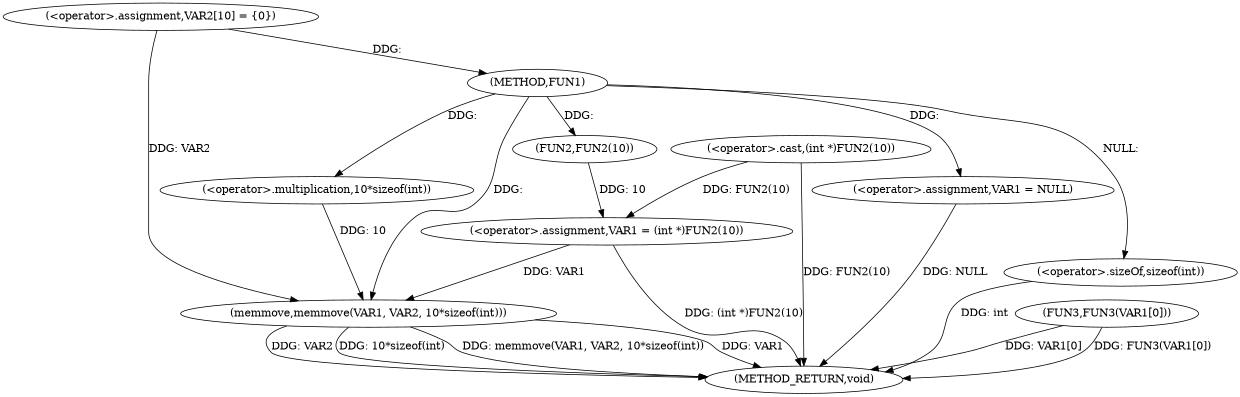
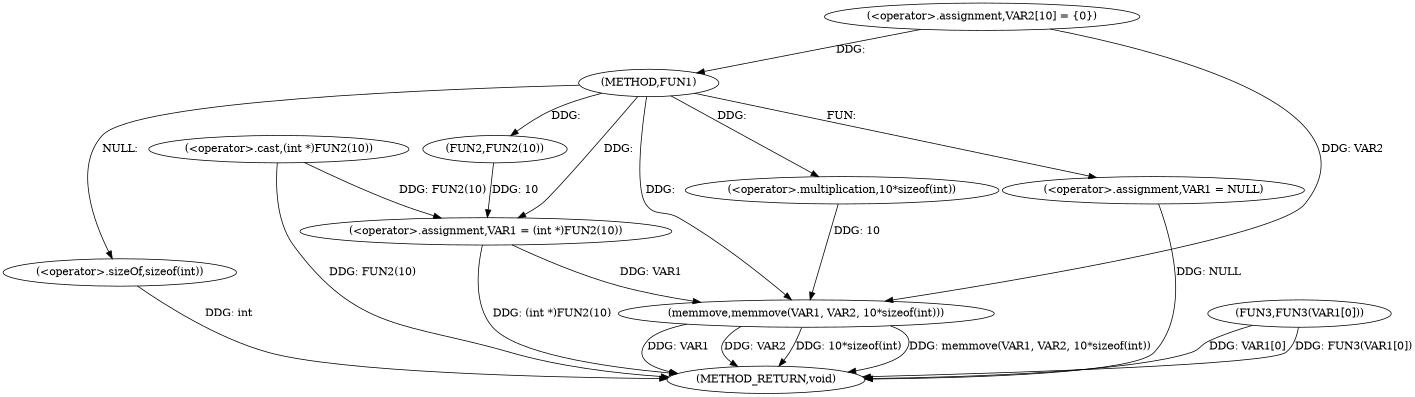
(926, 116) -> (843, 116)
none -> (584, 159)
